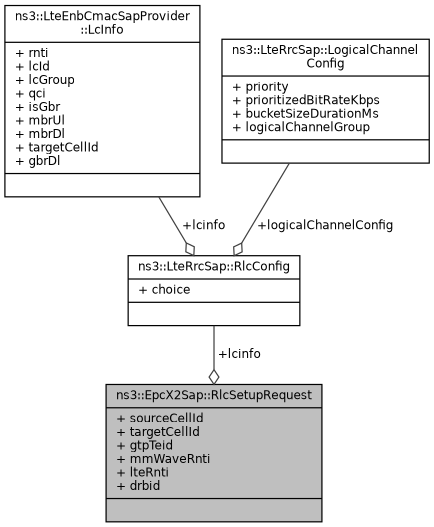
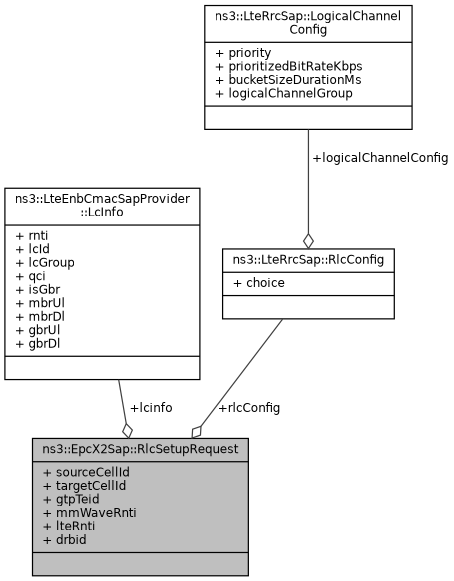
(57, 148) -> (38, 331)
(173, 220) -> (122, 402)
(238, 355) -> (248, 409)
